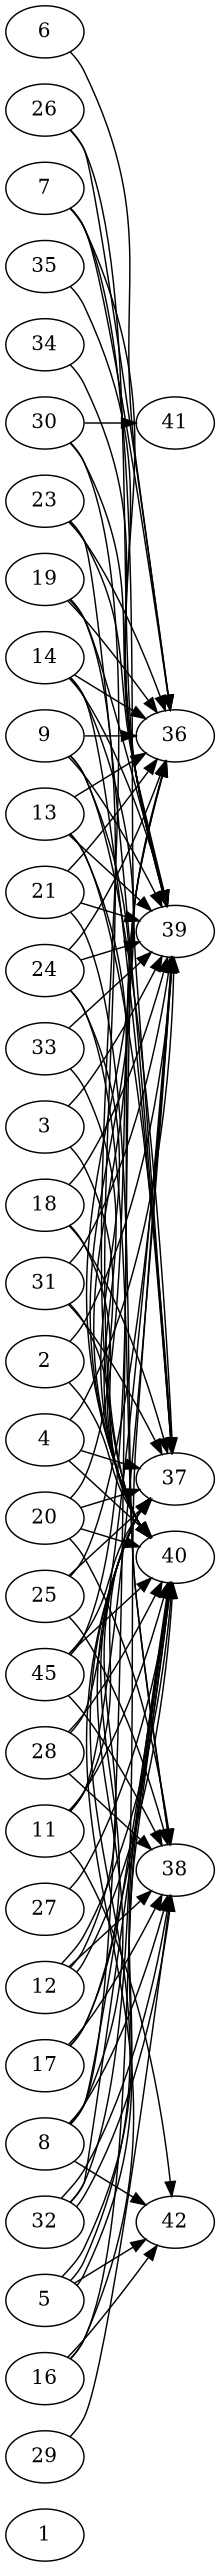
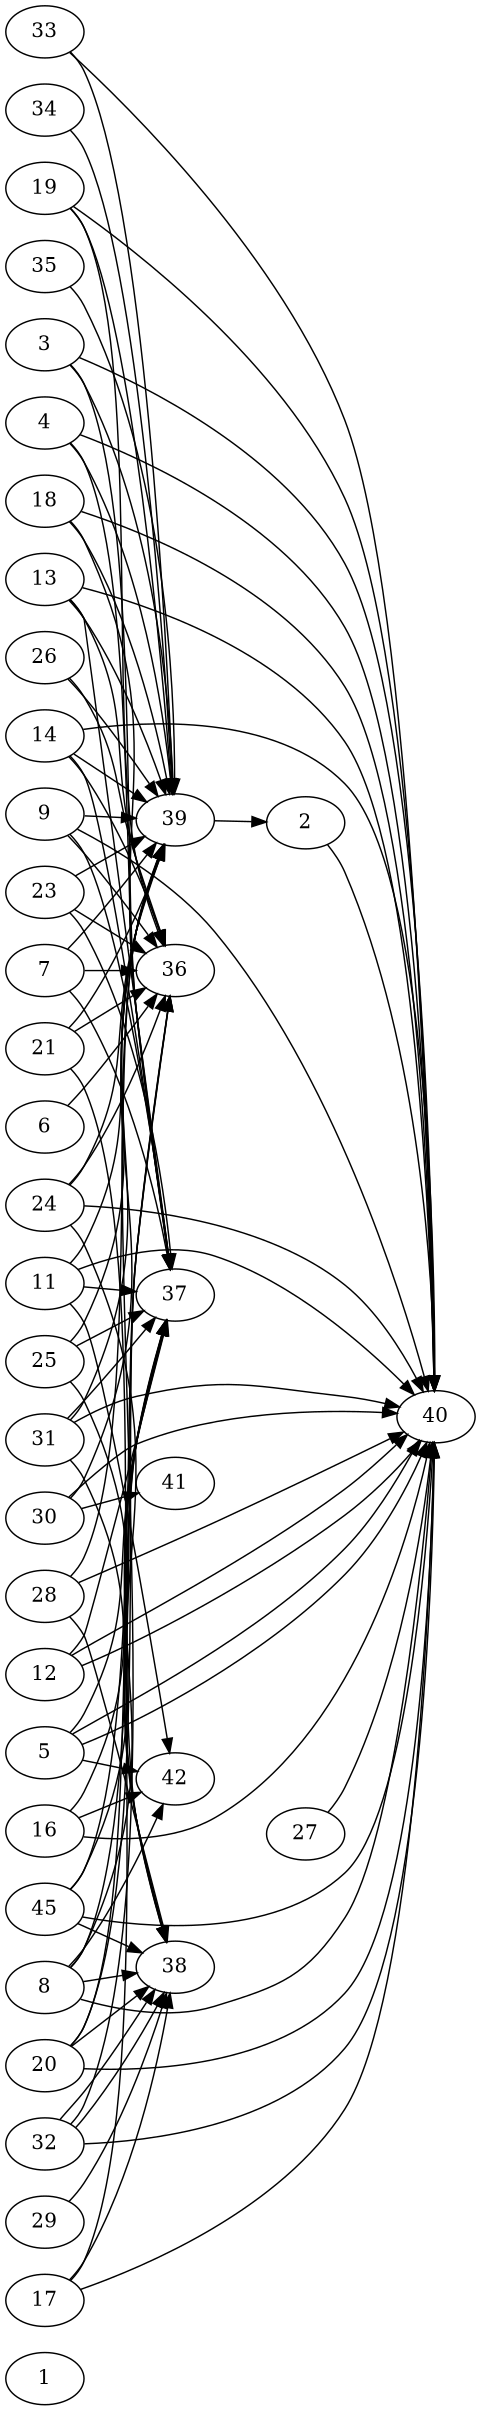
none -> (129, 806)
(137, 1182) -> (233, 821)
(105, 1934) -> (124, 1690)
